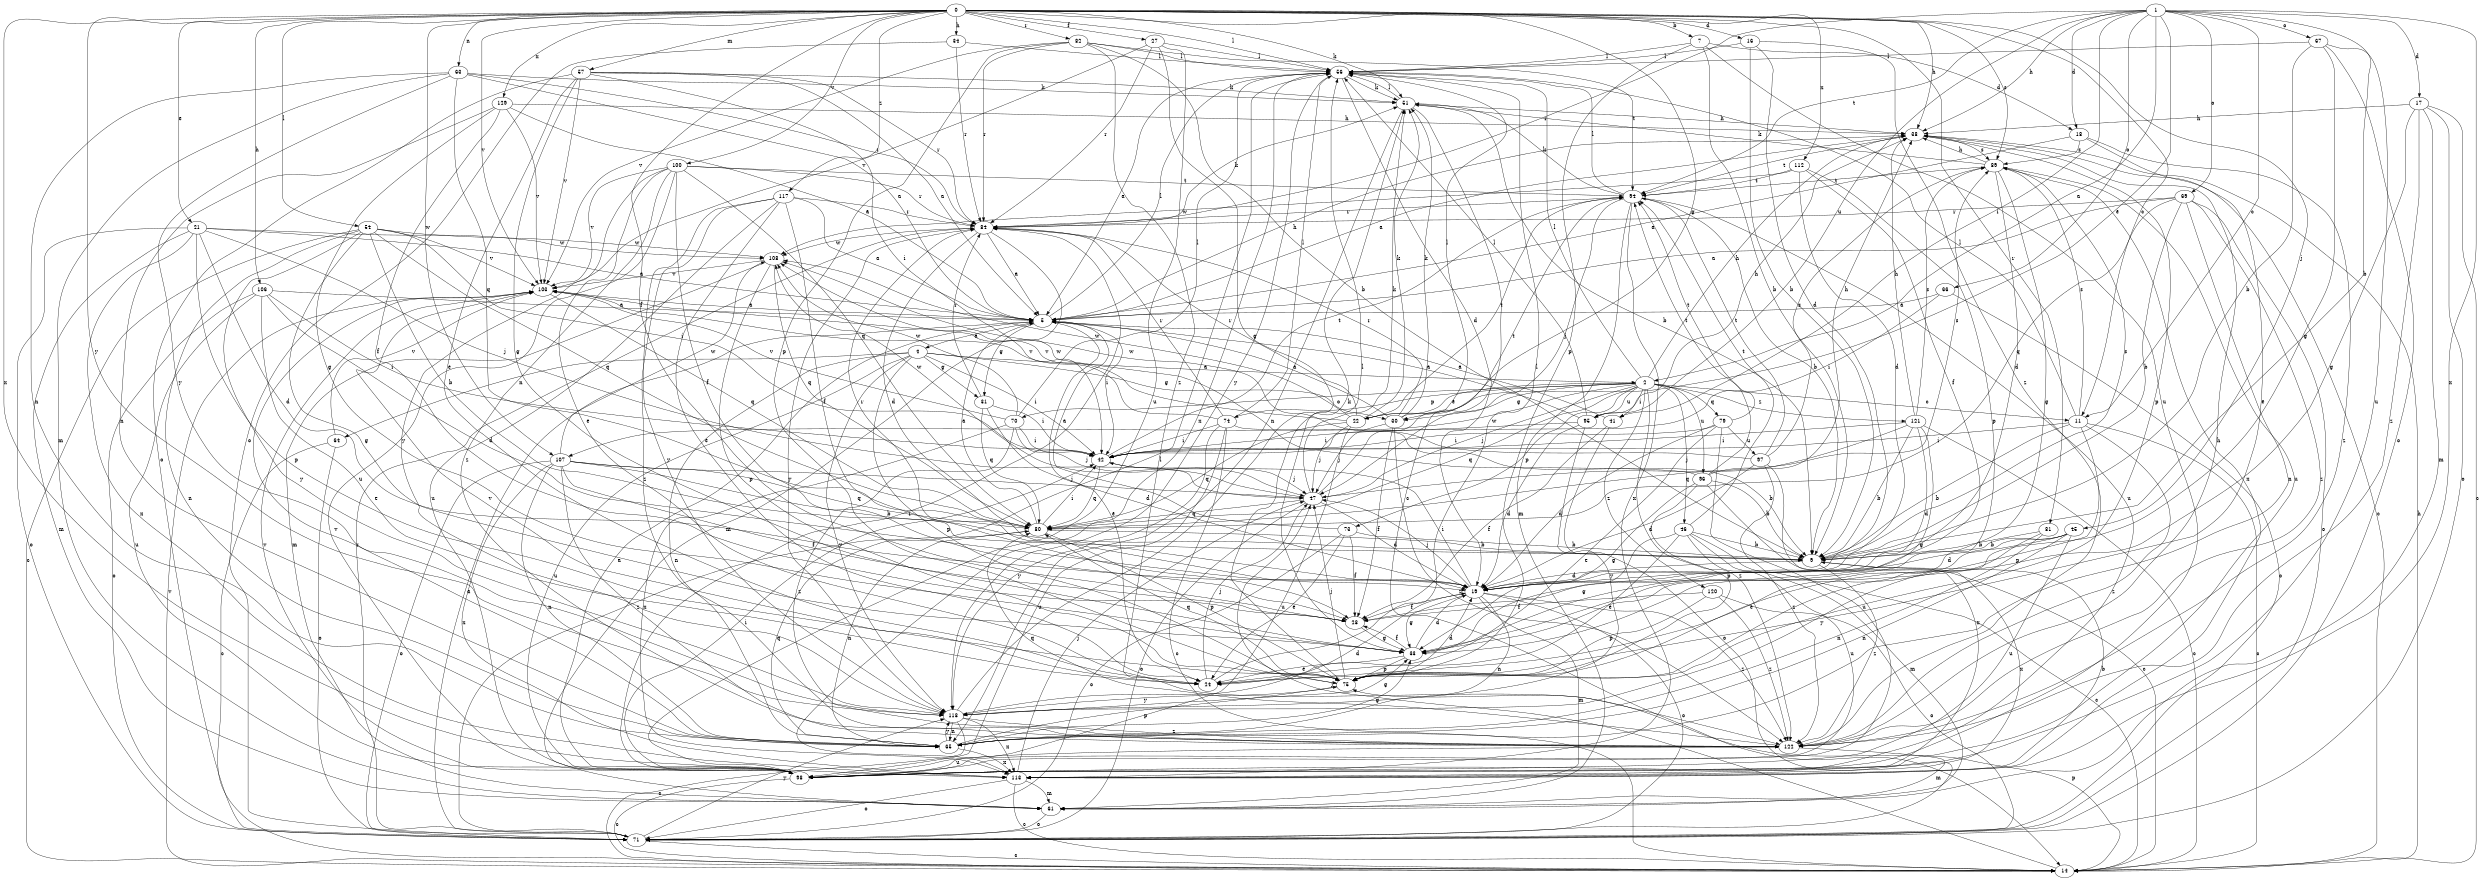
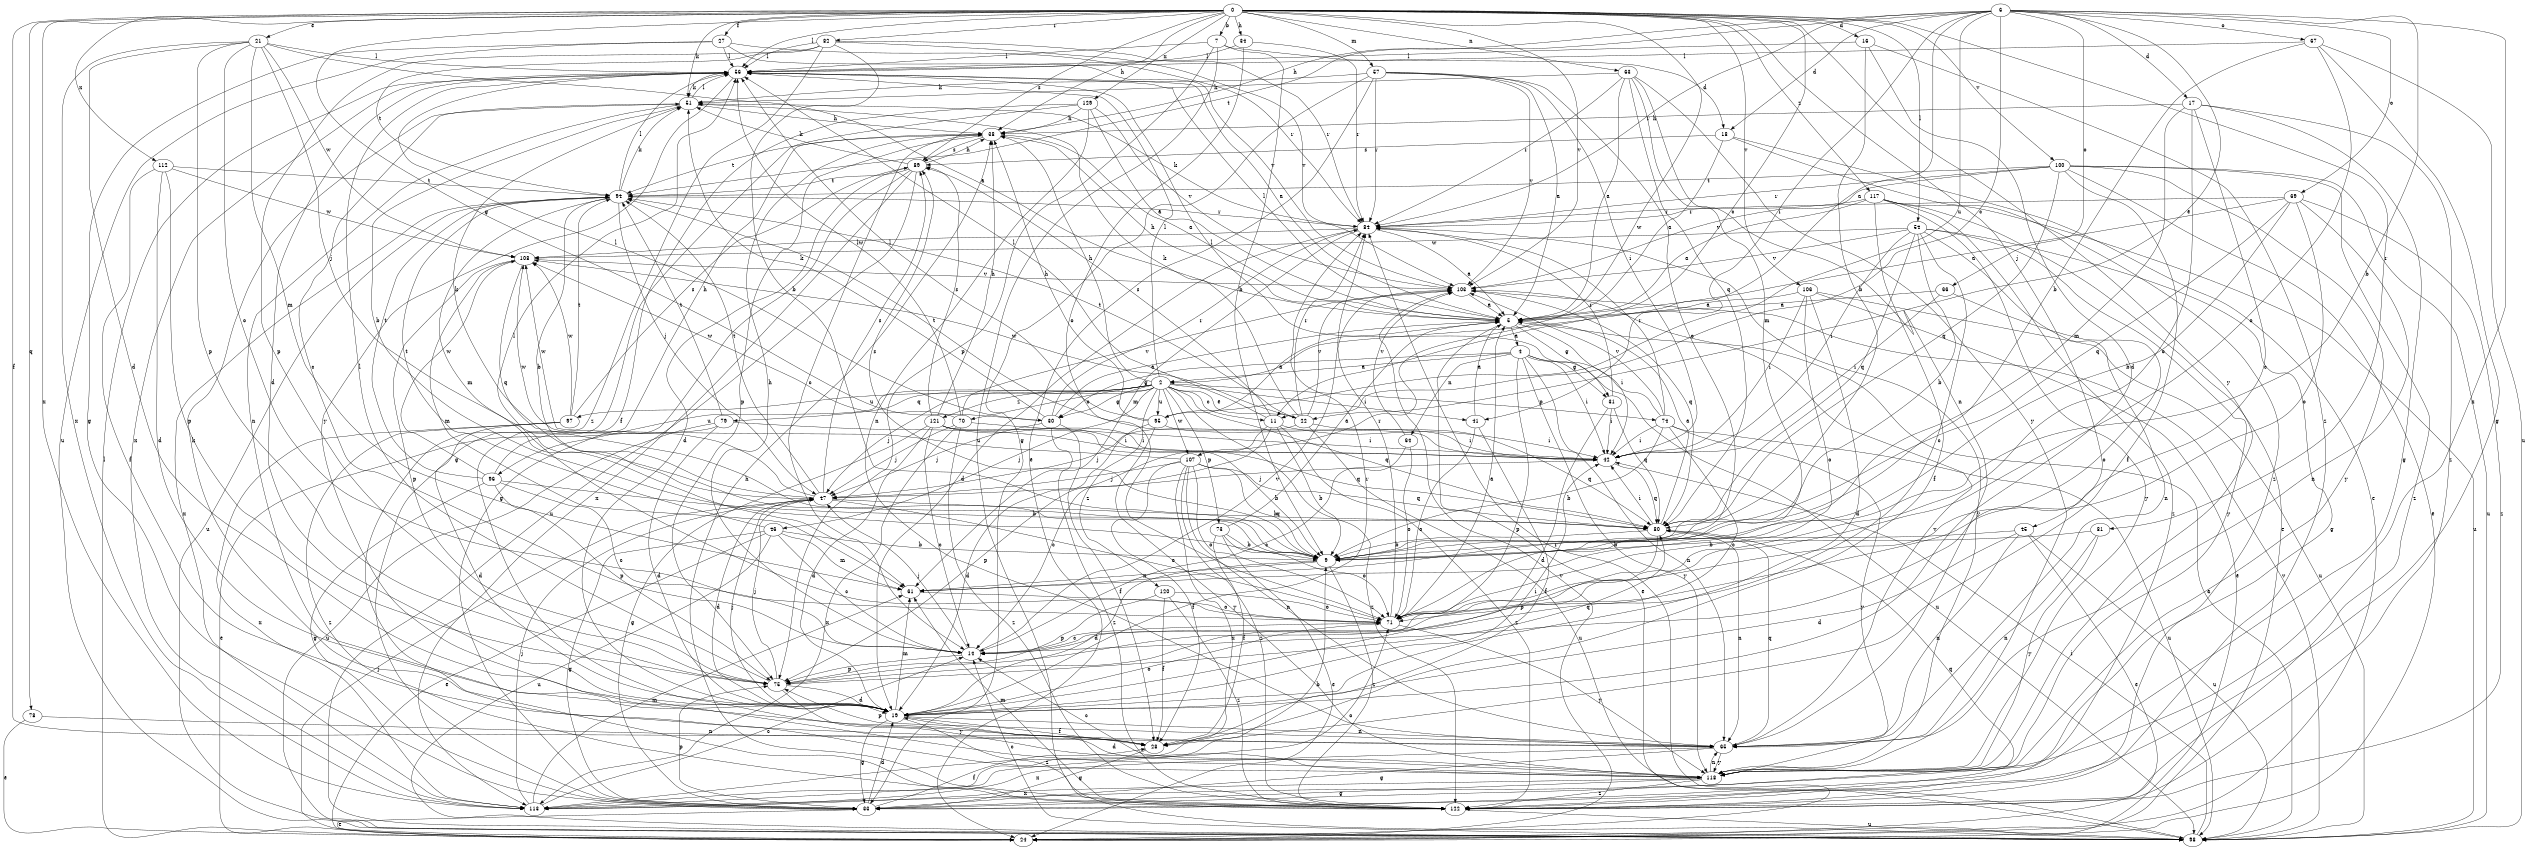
(2156, 10) -> (2001, 10)
none -> (507, 68)
(257, 150) -> (1746, 150)
(1740, 440) -> (866, 396)
none -> (32, 716)
(1909, 767) -> (1120, 576)
